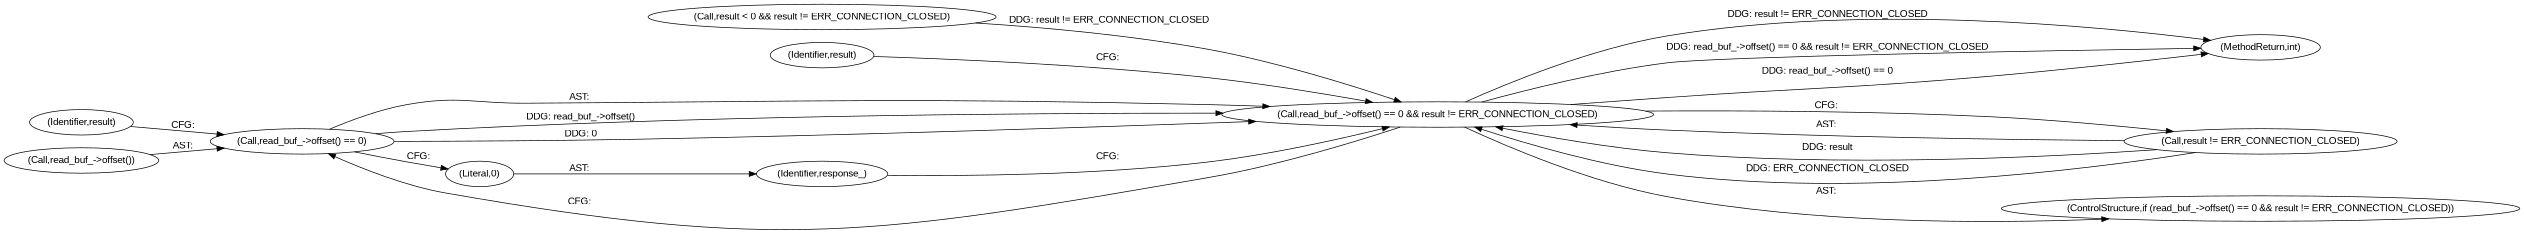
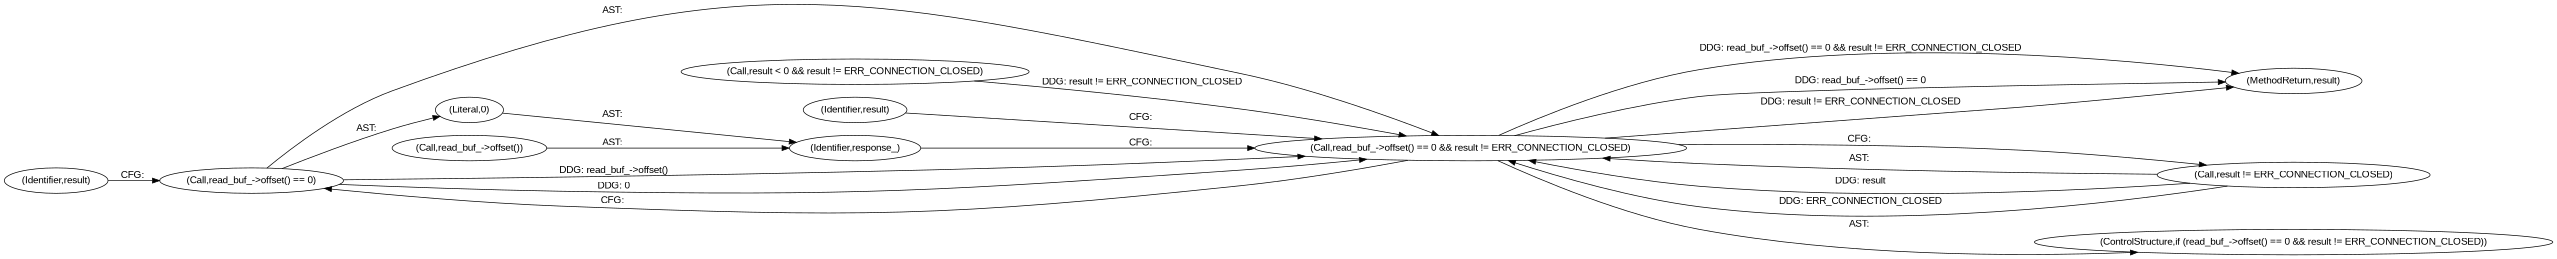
(2261, 47) -> (2294, 81)
(183, 152) -> (664, 148)
(420, 157) -> (368, 129)
